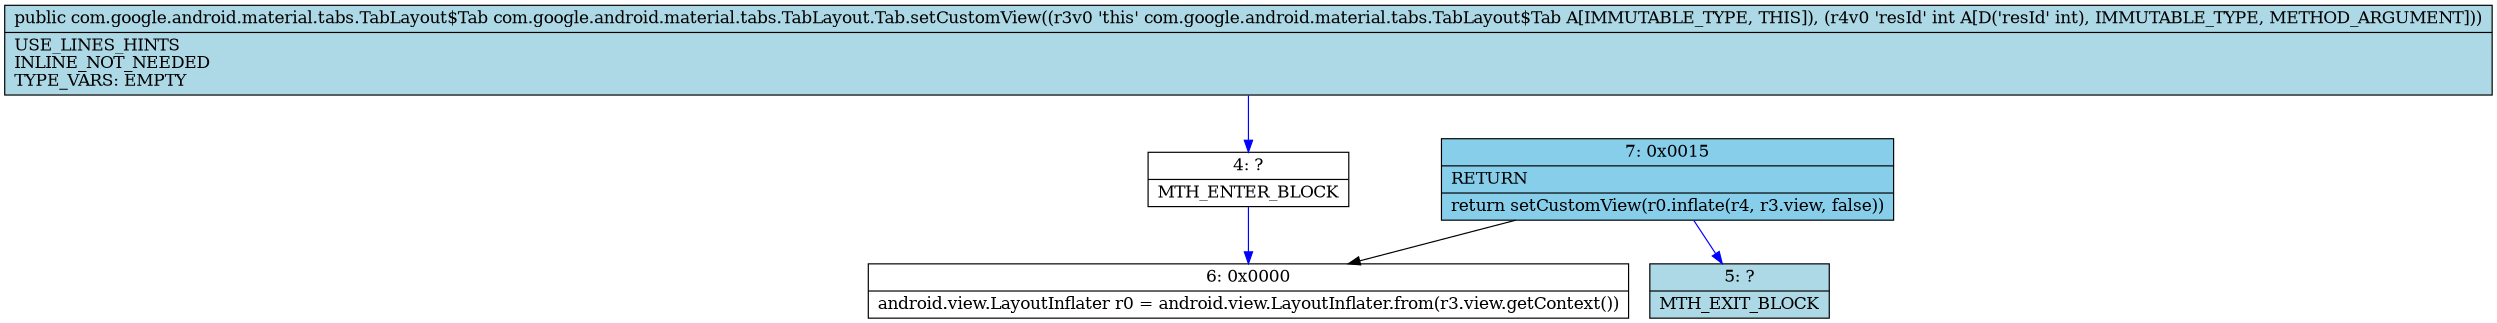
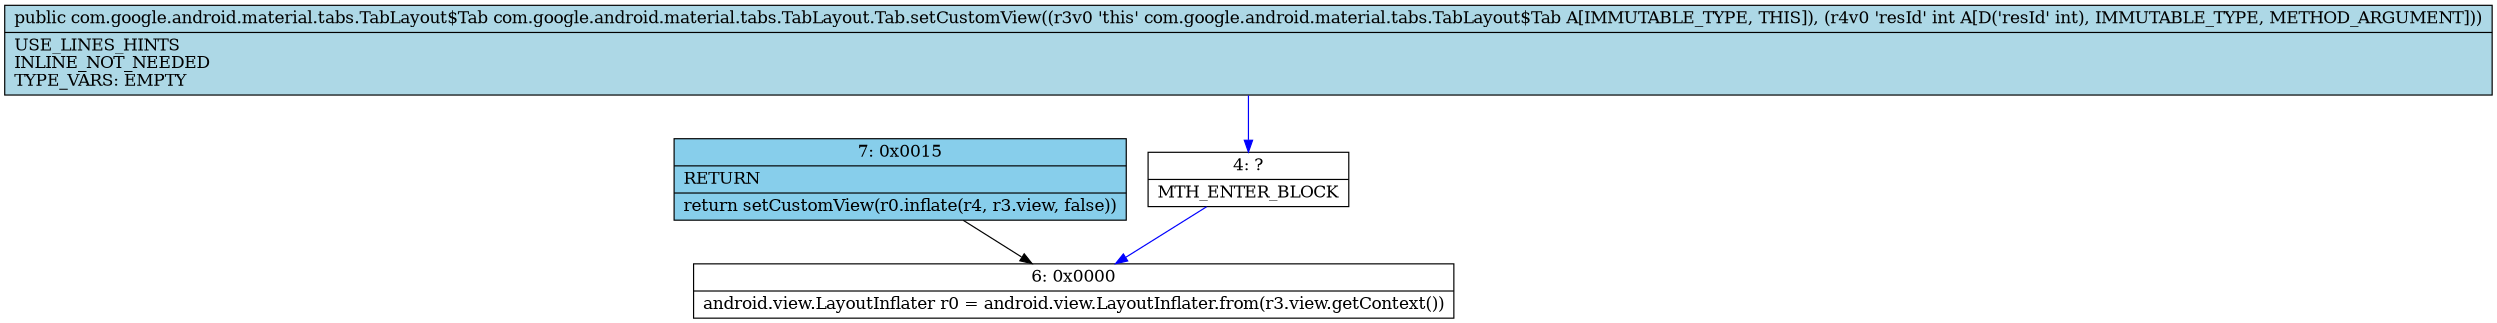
(1740, 291) -> none
